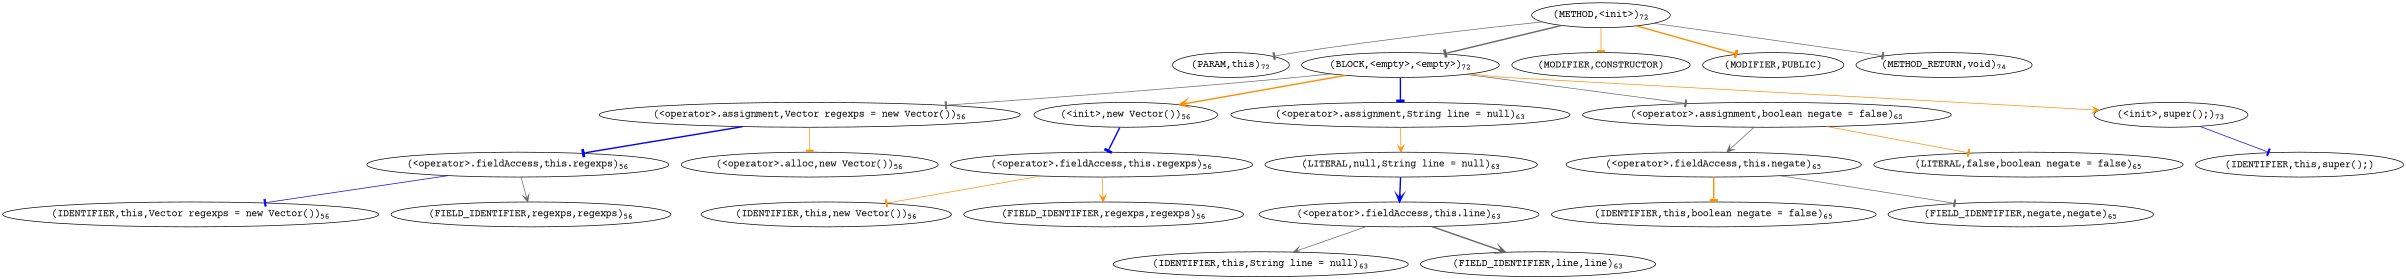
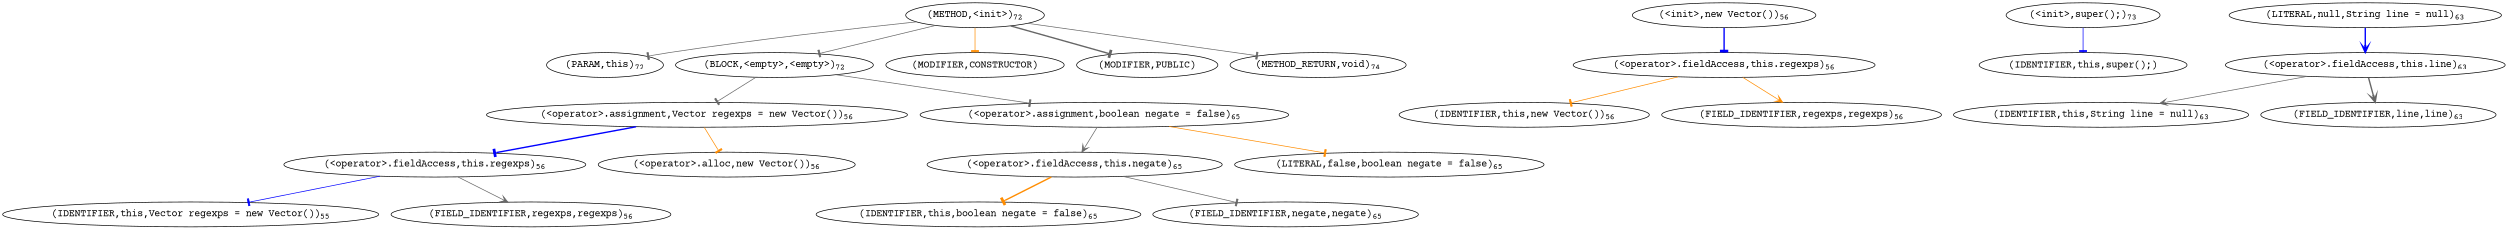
(1504, 39) -> (878, 39)
(1685, 40) -> (1059, 40)
(1266, 89) -> none
(1781, 93) -> none
(1400, 115) -> none
(325, 213) -> (325, 213)
